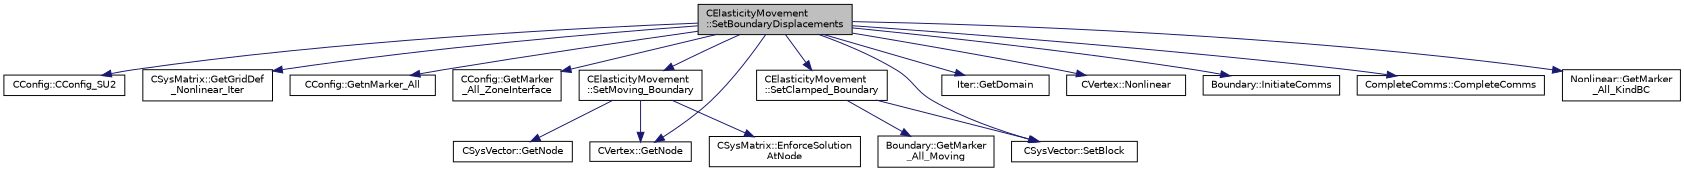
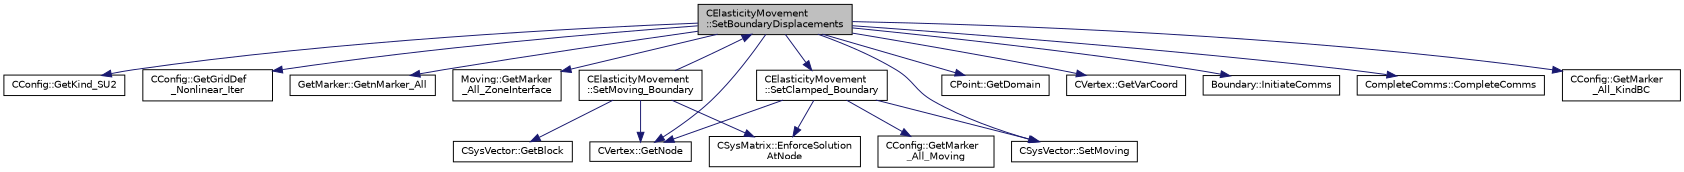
(707, 50) -> (709, 55)
(64, 85) -> (64, 85)
(208, 85) -> (208, 85)
(363, 85) -> (363, 85)
(507, 85) -> (507, 85)
(995, 85) -> (995, 85)
(1126, 85) -> (1126, 85)
(1621, 85) -> (1621, 85)
none -> (806, 114)
none -> (731, 119)
(513, 152) -> (513, 152)
(936, 152) -> (936, 152)
(1074, 152) -> (1074, 152)
